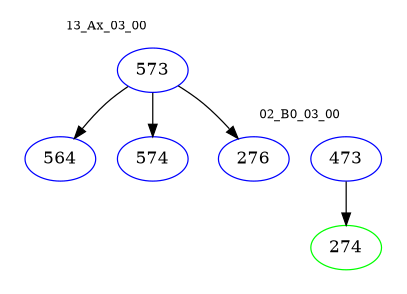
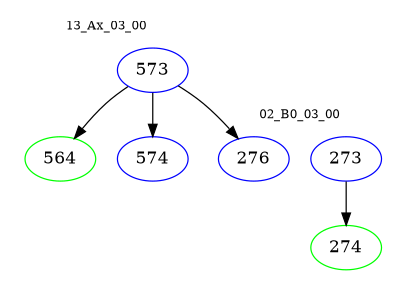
(60, 159) -> (60, 159)
(346, 159) -> (346, 159)
